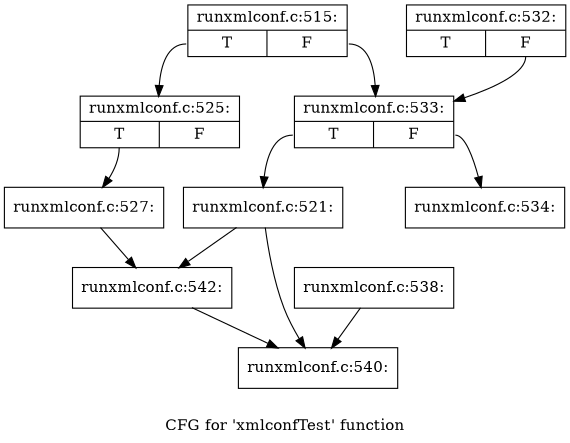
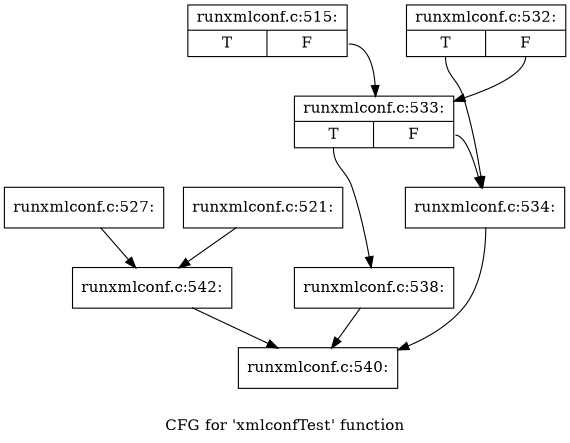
none -> (468, 115)
(160, 122) -> none
(271, 150) -> (356, 200)
(277, 285) -> (468, 301)
